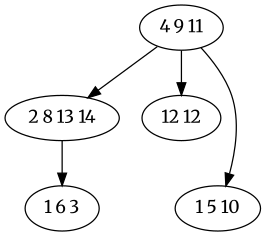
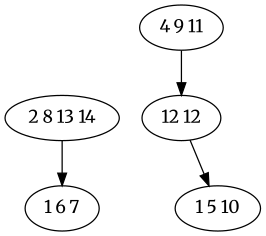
(128, 68) -> none
(234, 106) -> (197, 157)
(62, 208) -> (62, 208)
